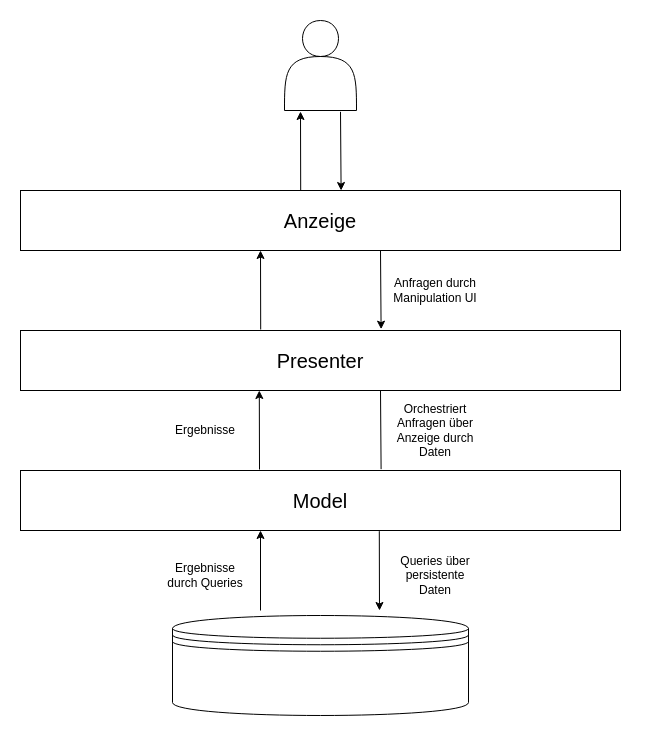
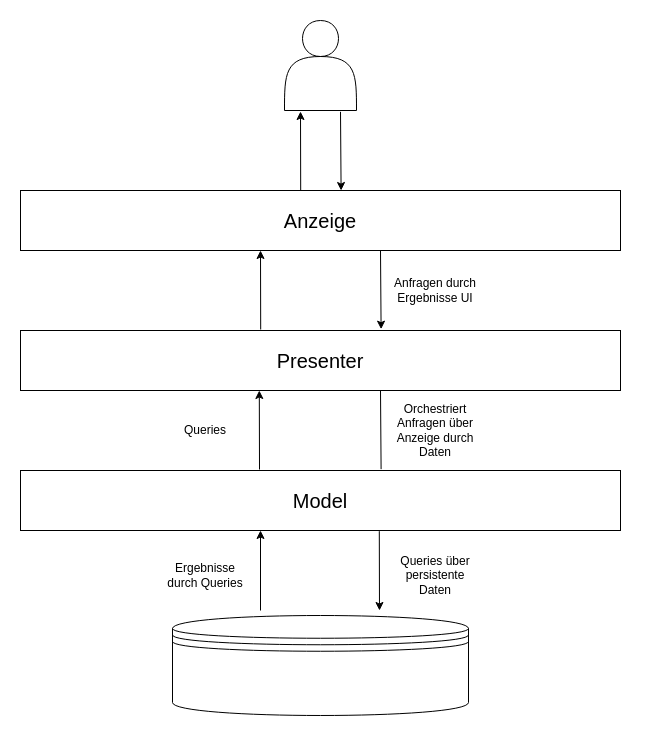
(436, 291) -> (436, 291)
(206, 431) -> (206, 431)
